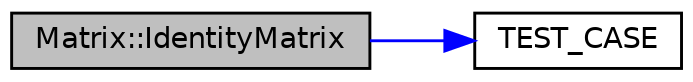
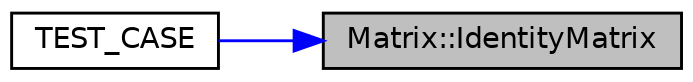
(407, 41) -> (256, 41)
